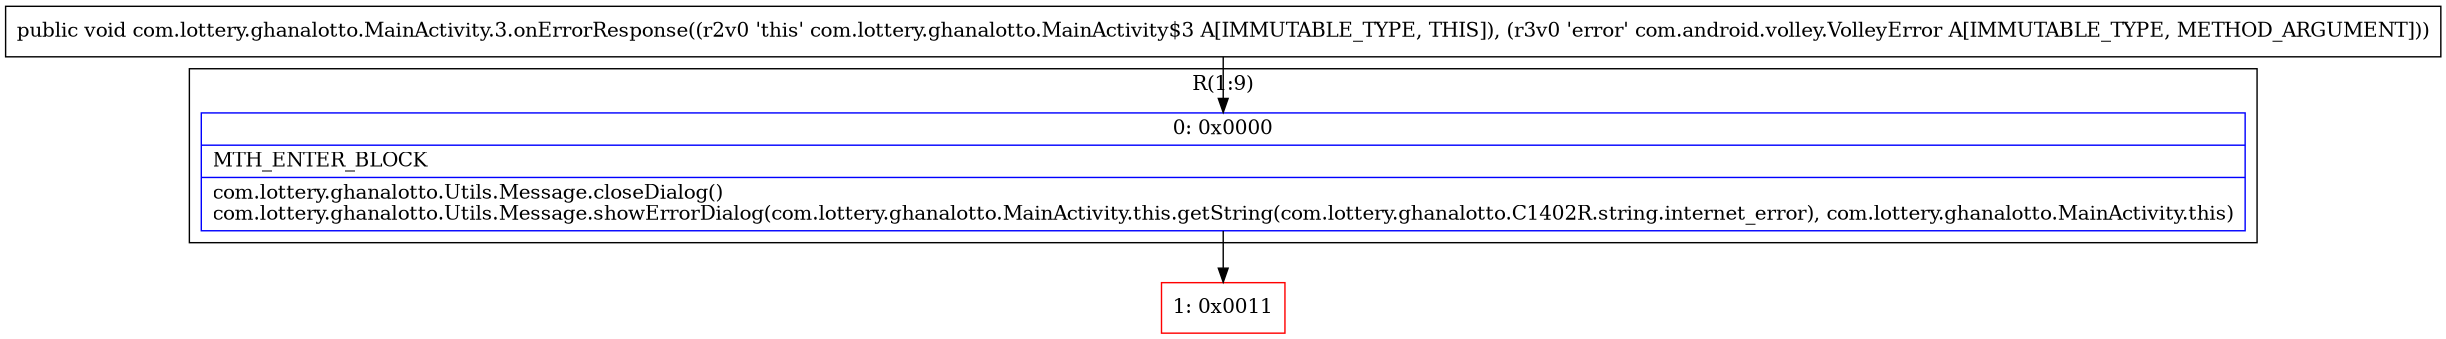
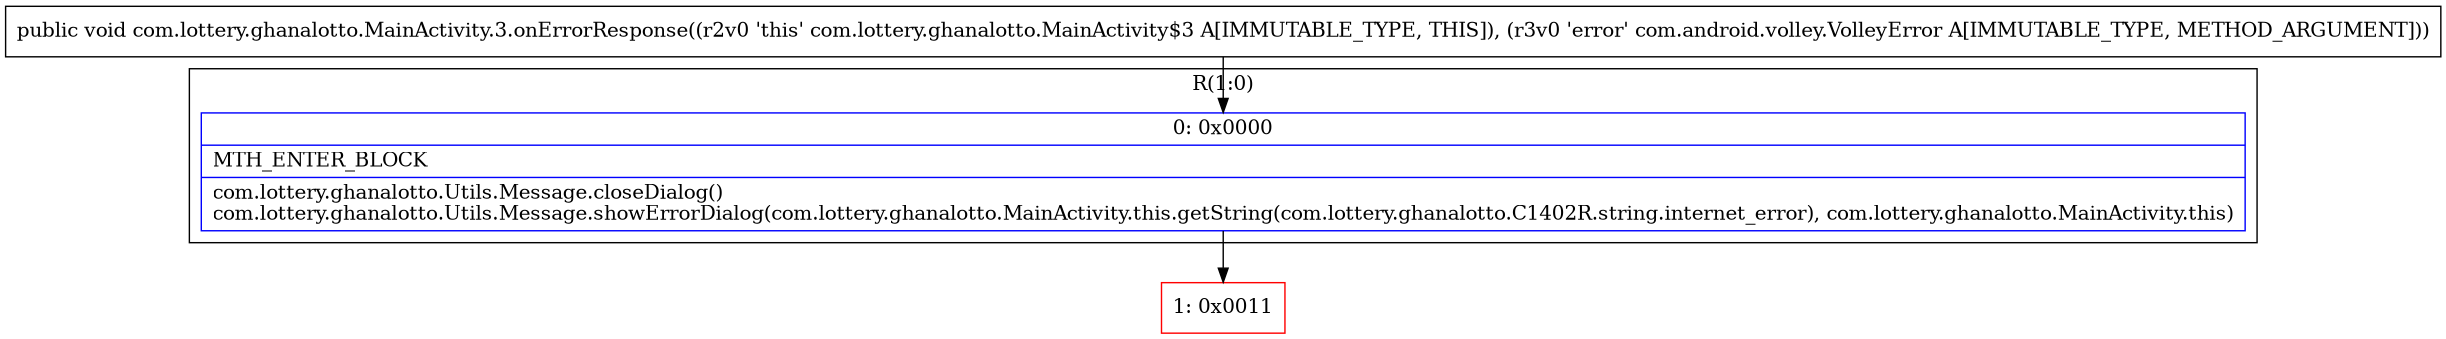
(1223, 85) -> (1223, 85)
